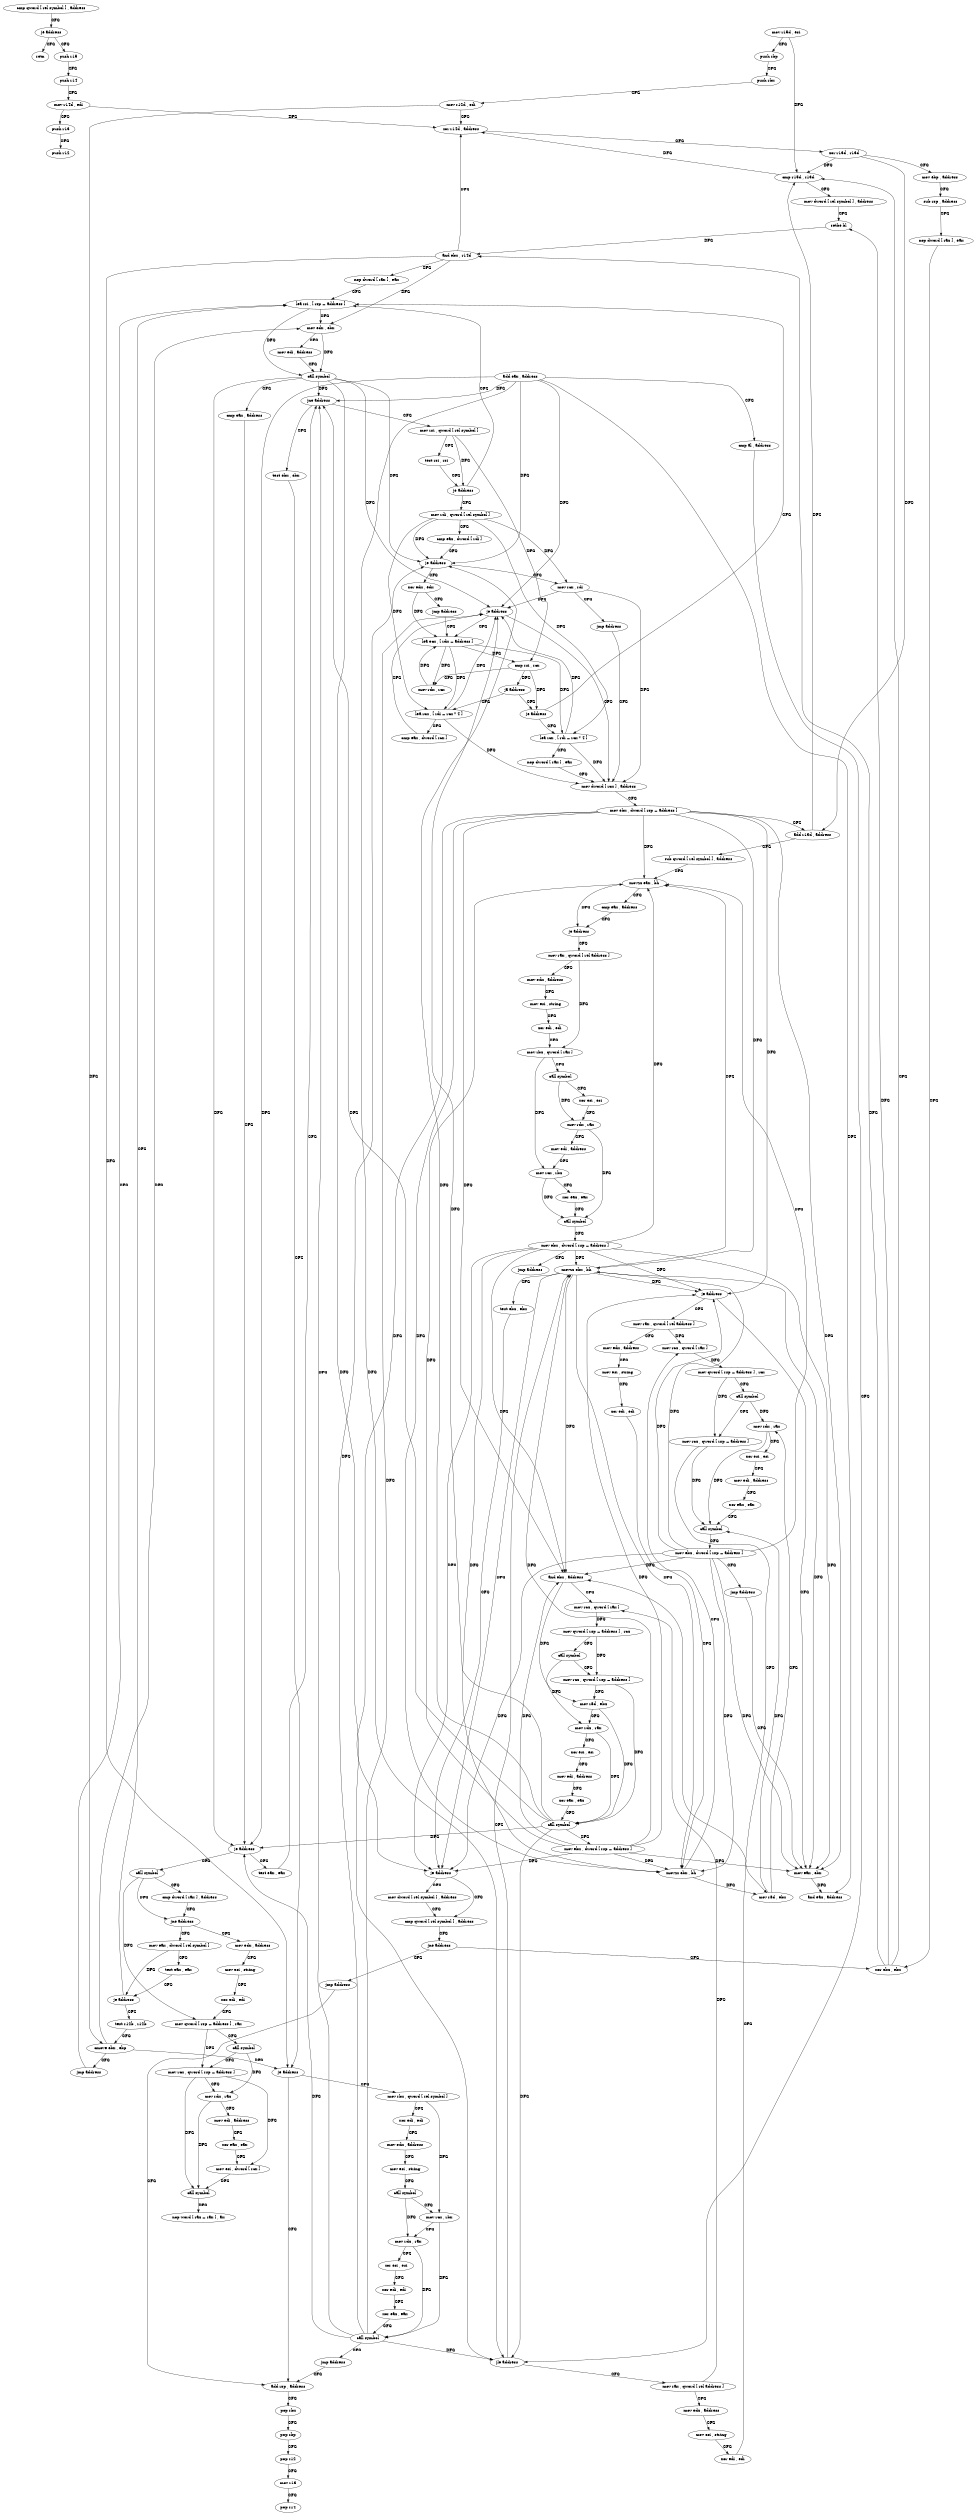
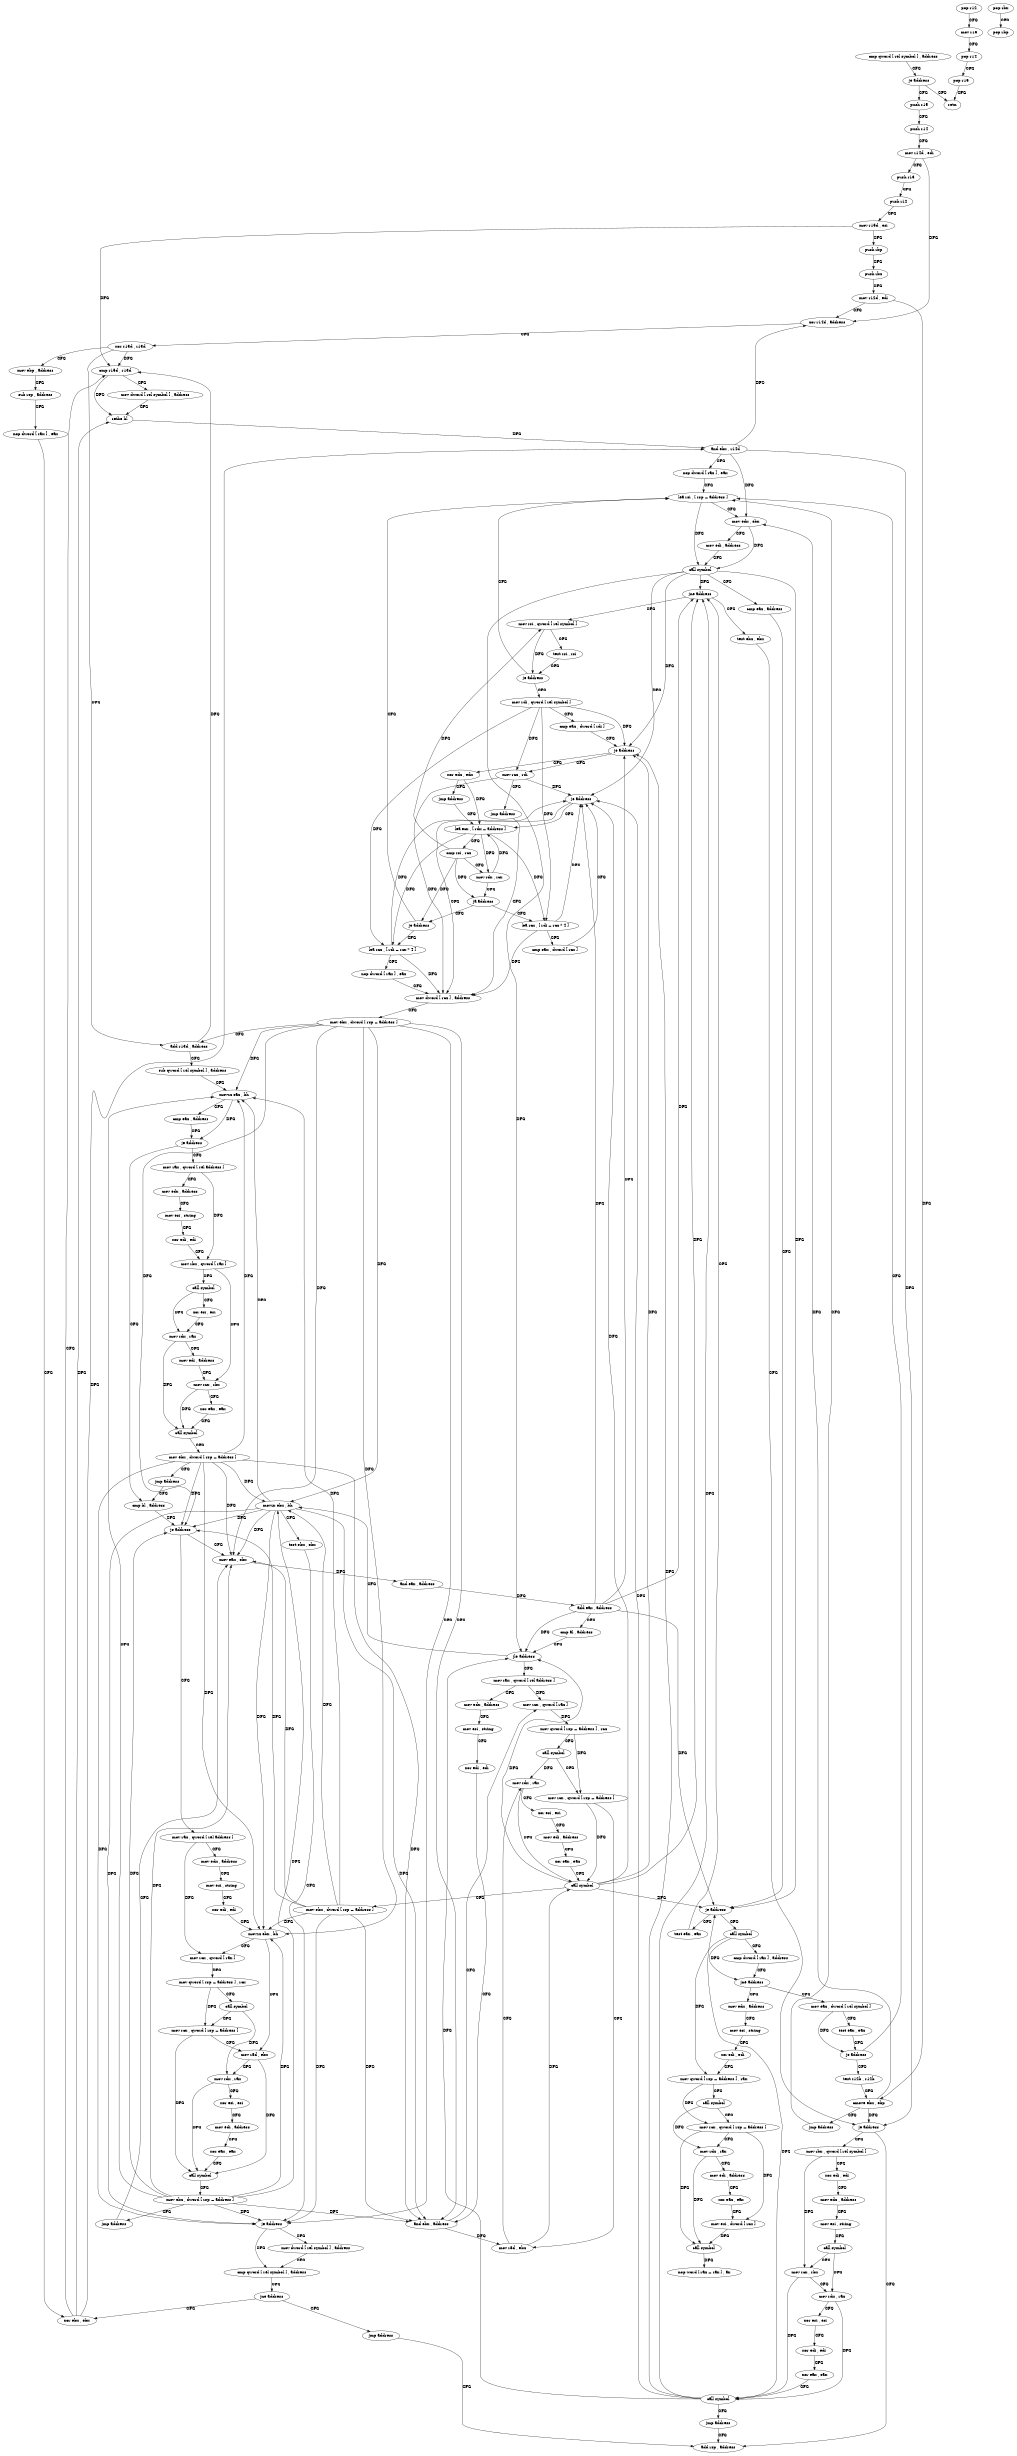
none -> (961, 81)
(632, 154) -> (94, 395)
none -> (887, 213)
(522, 542) -> (444, 732)
(497, 654) -> (475, 841)
none -> (487, 888)
(848, 1071) -> (505, 1596)
none -> (149, 1506)
(288, 2397) -> none
(288, 2446) -> none
